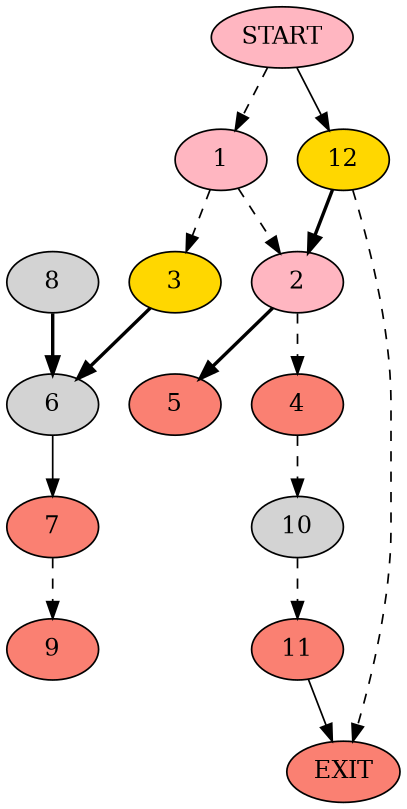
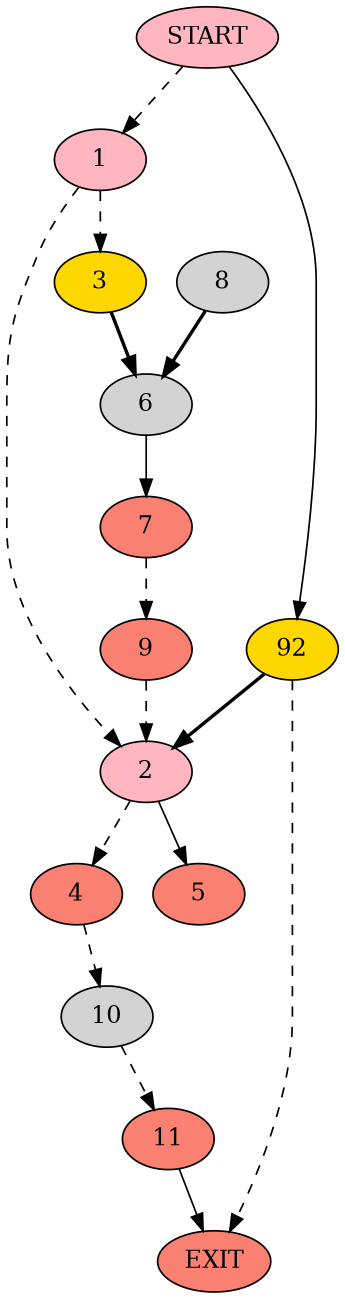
(343, 160) -> (292, 649)
(243, 337) -> (169, 825)
none -> (146, 702)
